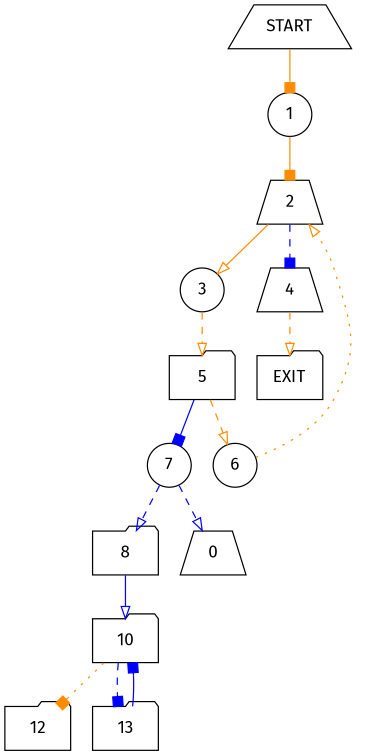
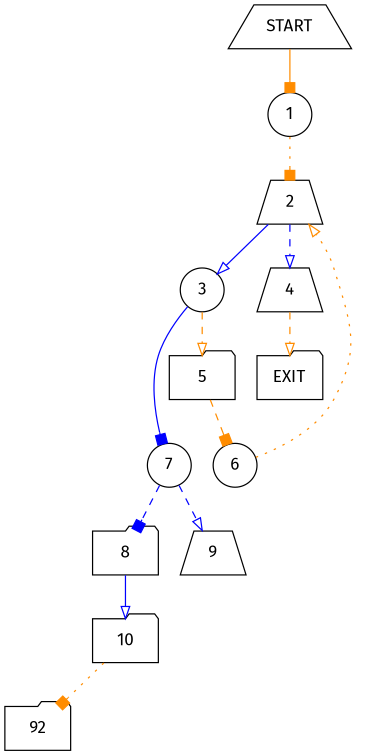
(290, 152) -> (290, 152)
(290, 240) -> (290, 240)
(247, 245) -> (247, 245)
(188, 416) -> (156, 365)
(217, 416) -> (217, 416)
(151, 502) -> (151, 502)
(213, 553) -> (213, 553)
(38, 728) -> (38, 728)
(125, 728) -> none
